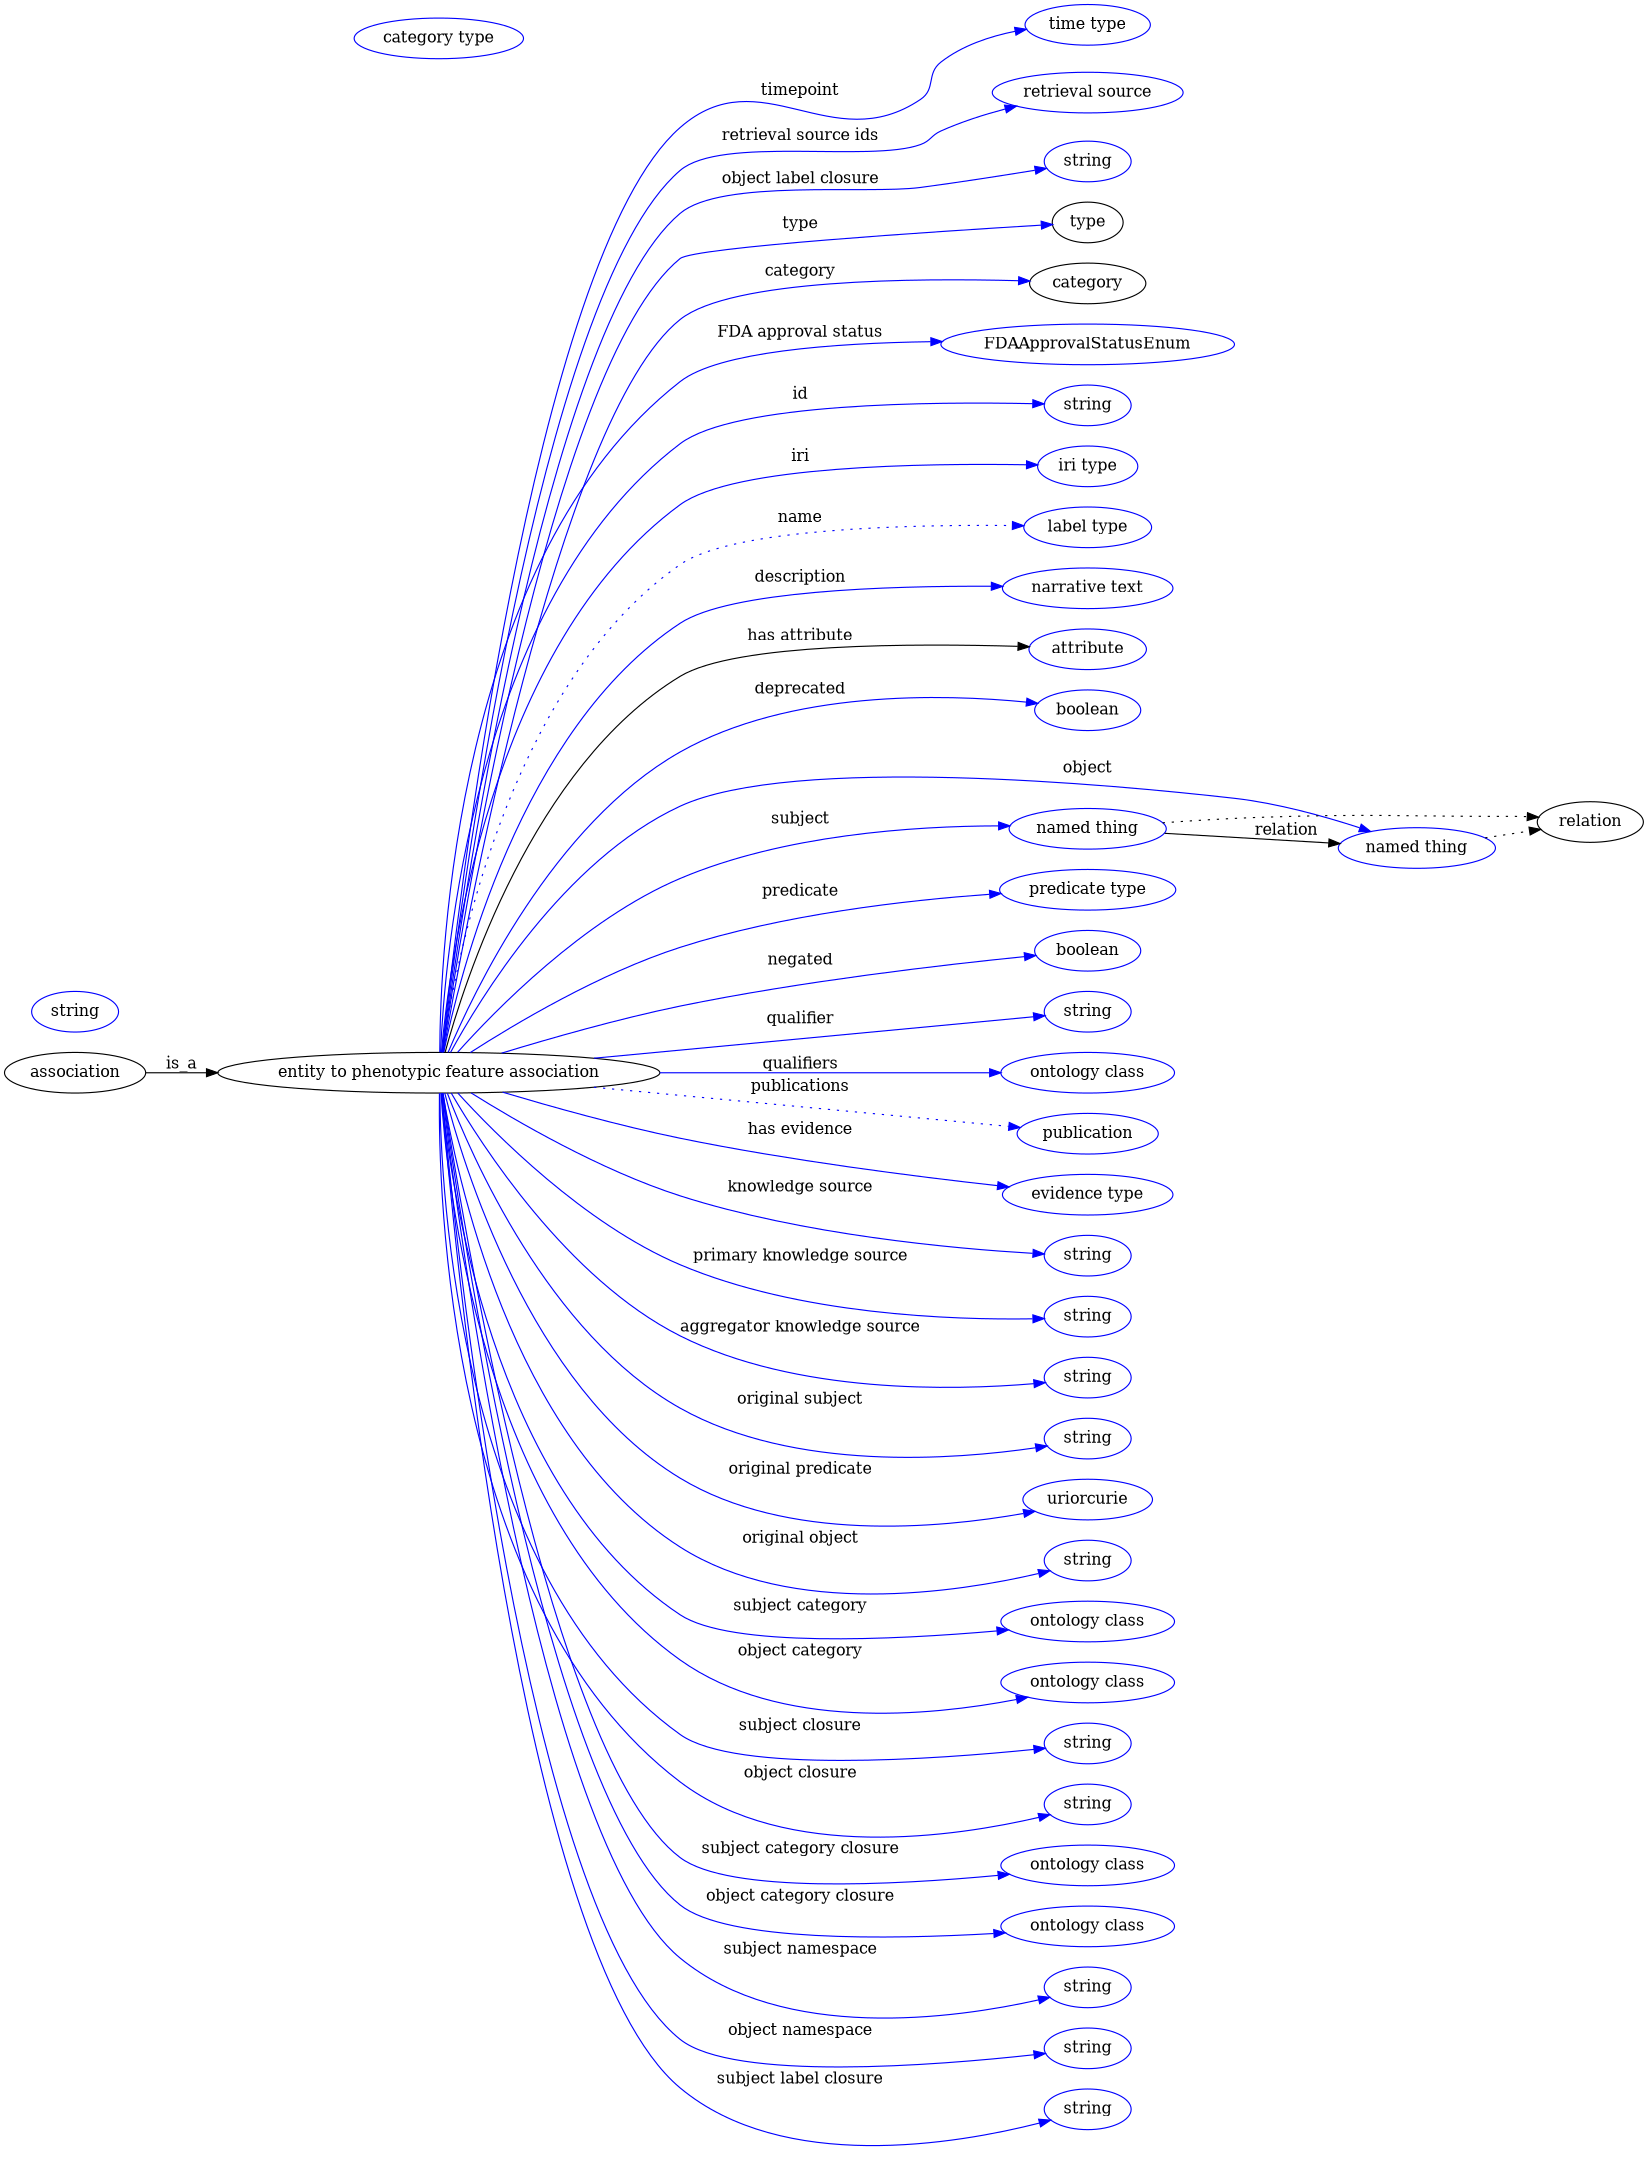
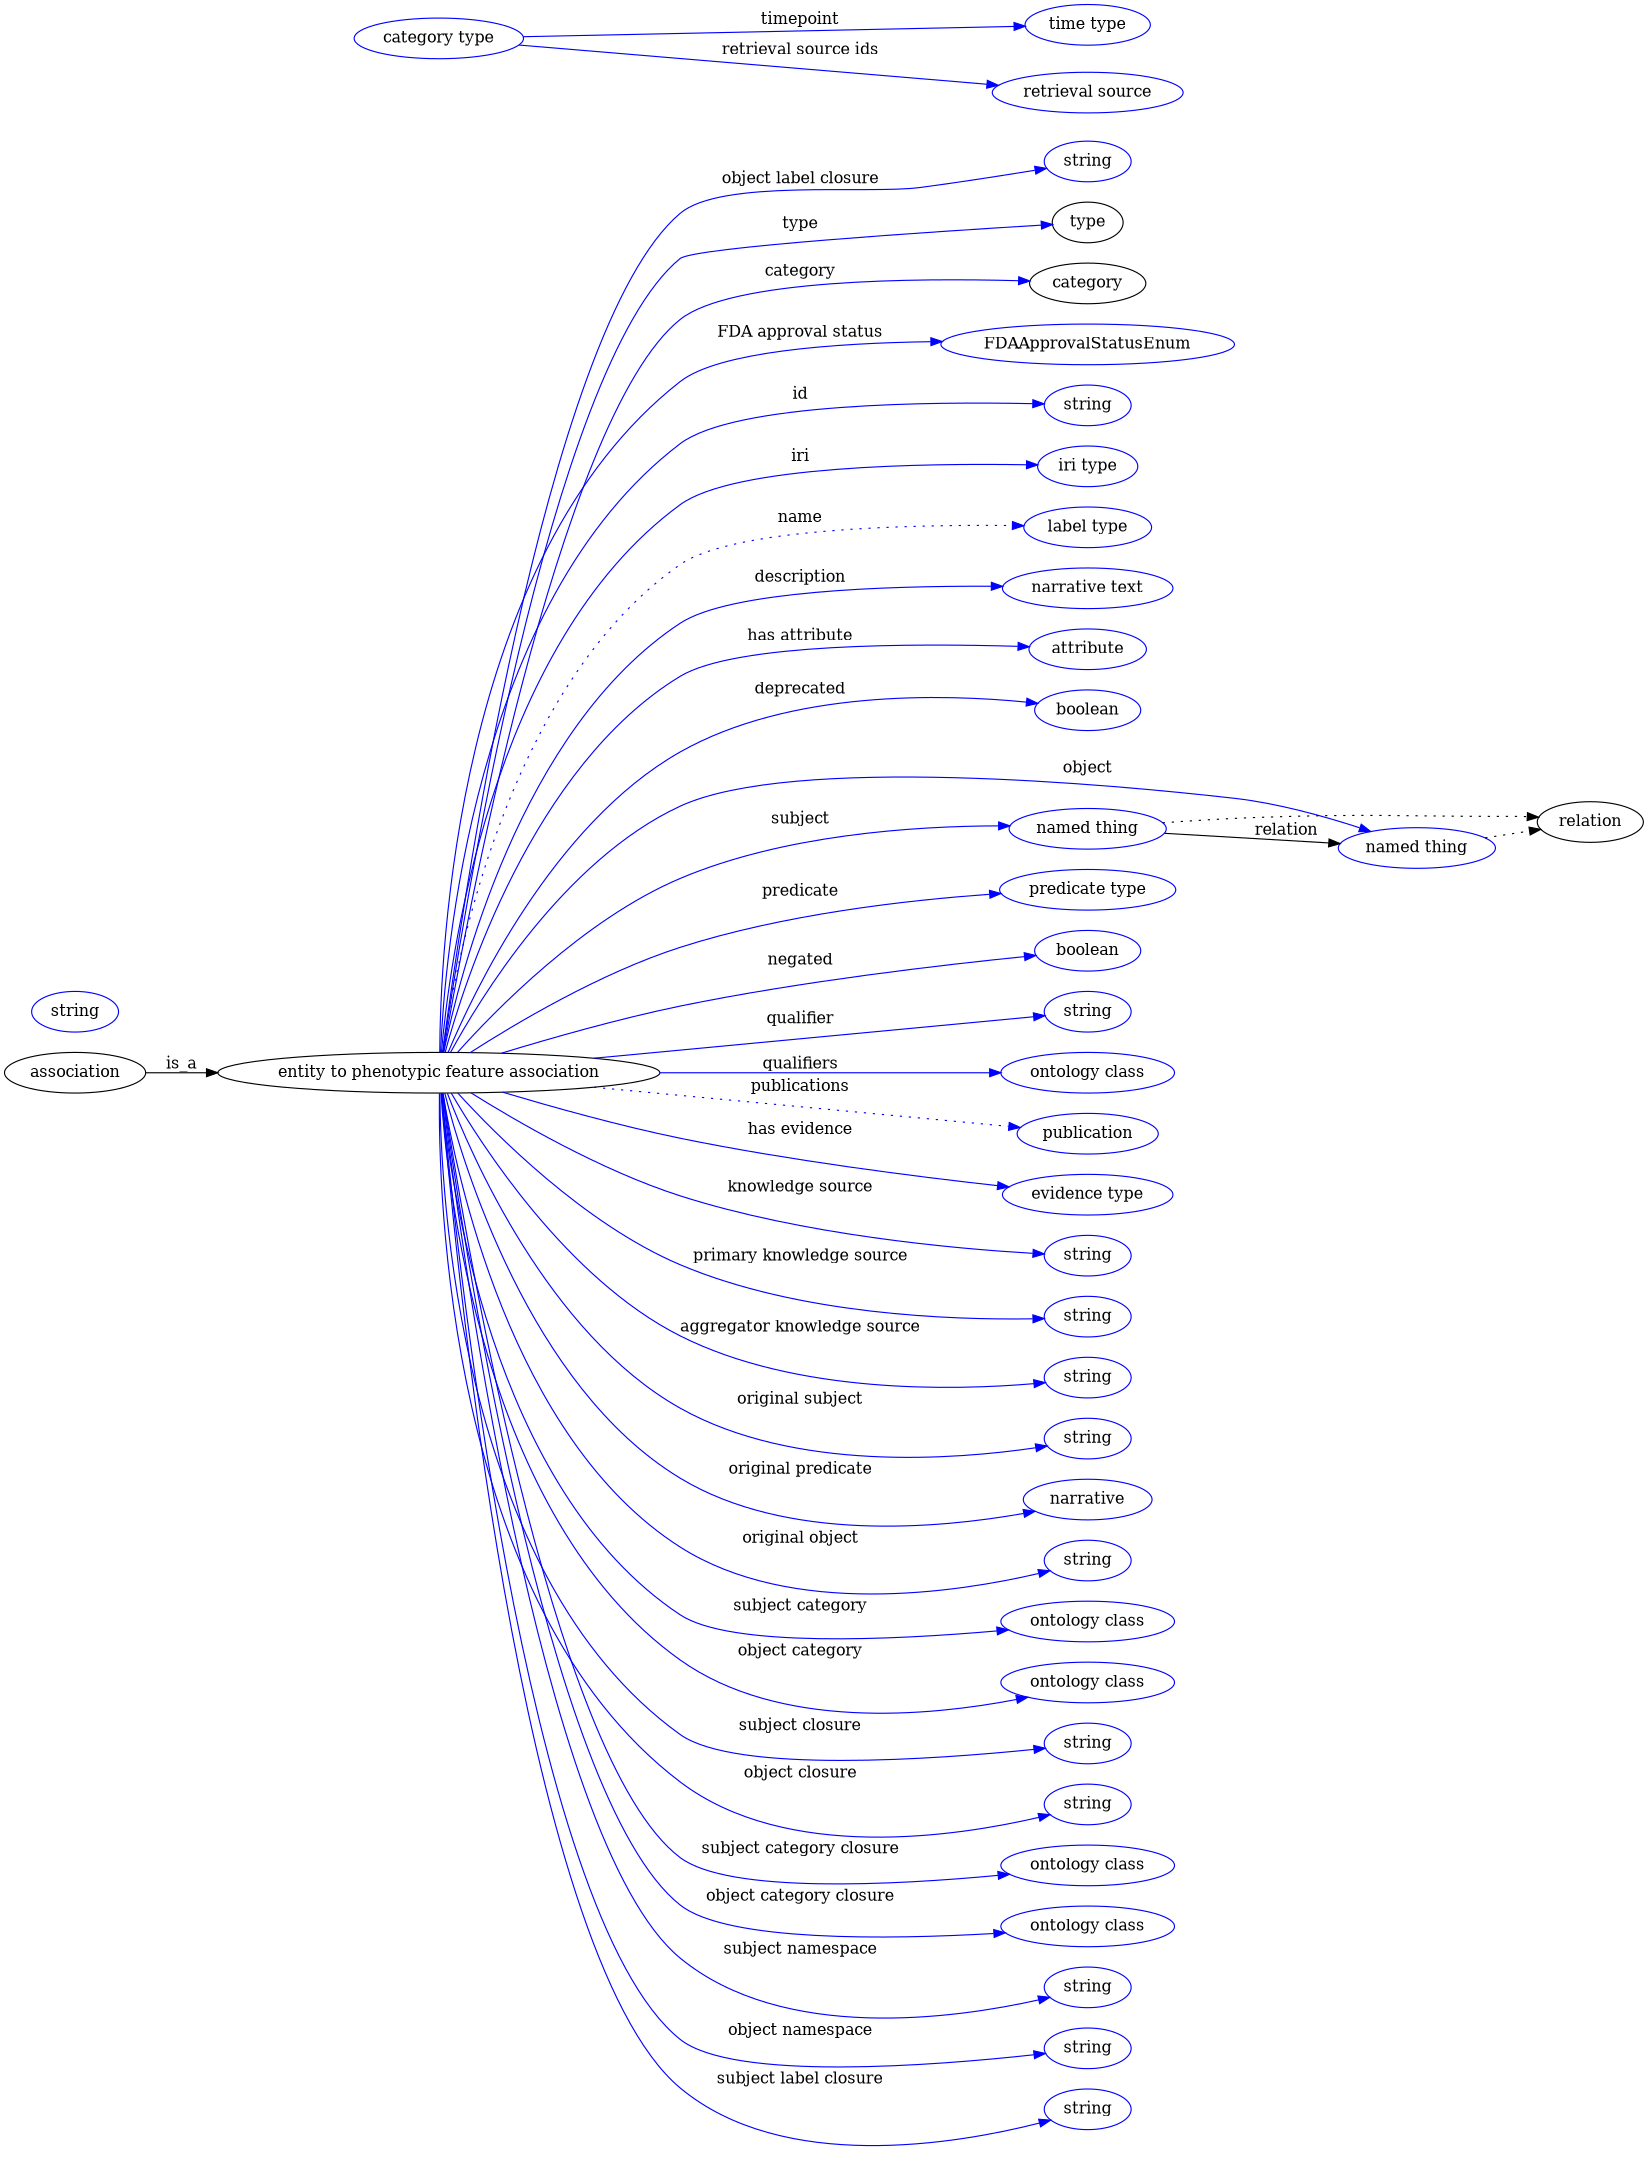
(558, 392) -> (769, 32)
(557, 433) -> (753, 65)
(636, 710) -> (636, 710)
(1088, 1500) -> (1088, 1500)
